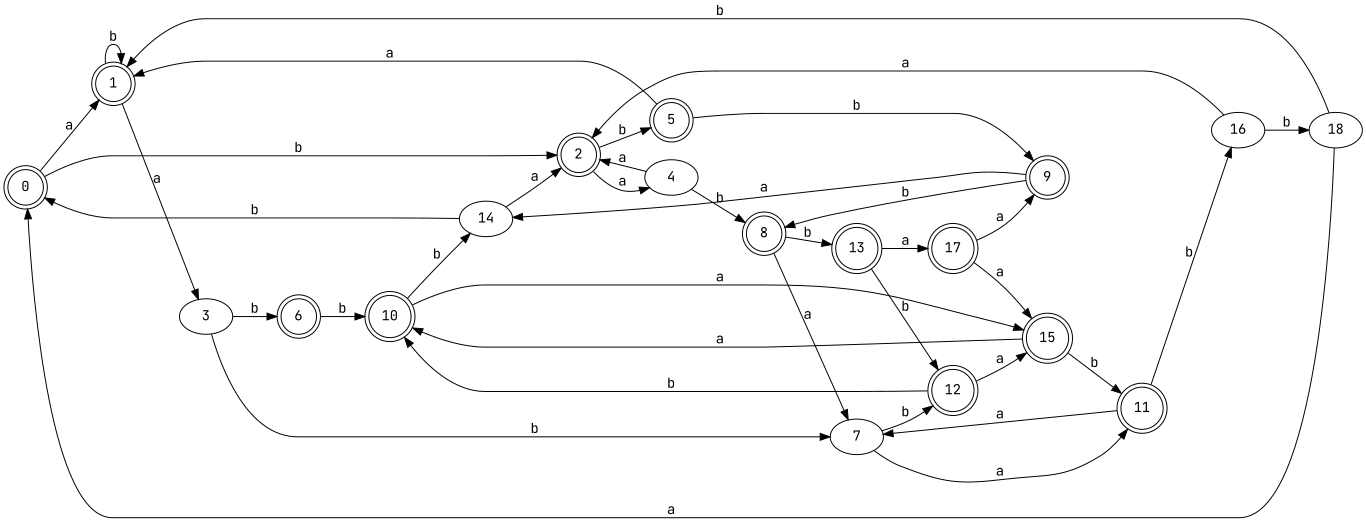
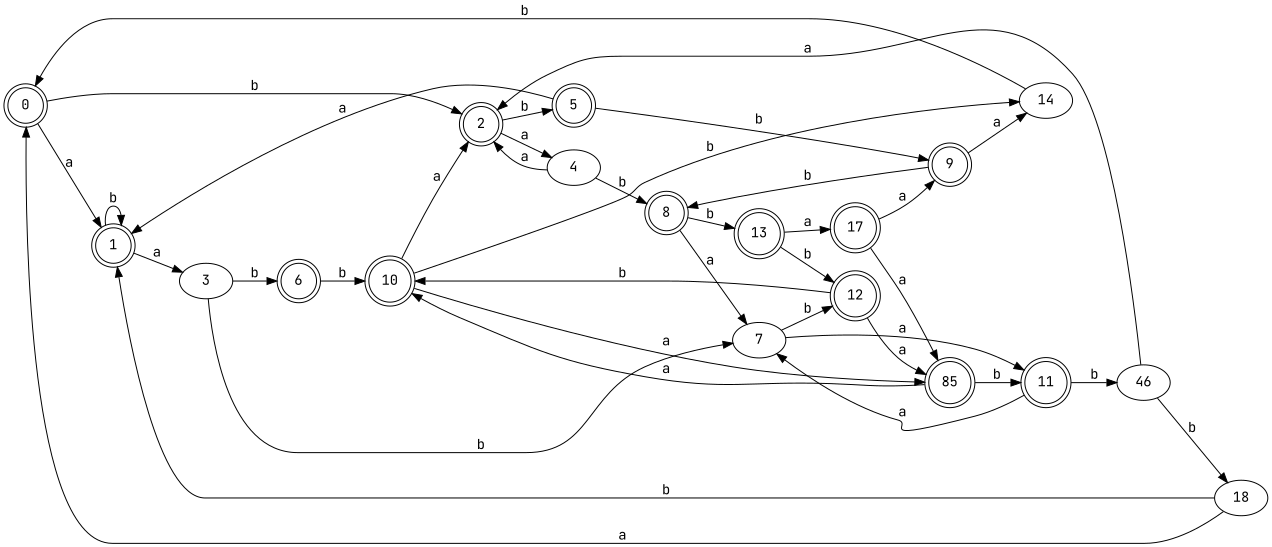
(1238, 130) -> (1144, 383)
(530, 191) -> (431, 203)
(1047, 338) -> (950, 383)
